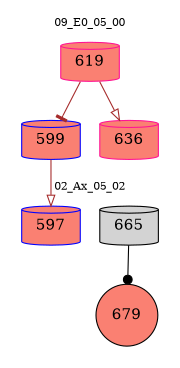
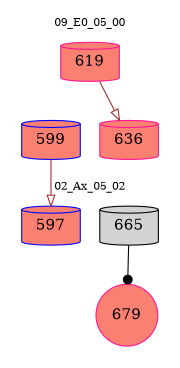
(72, 99) -> none
(127, 315) -> (127, 315)
